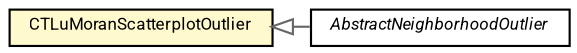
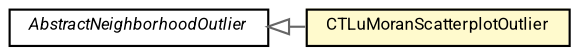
(301, 27) -> (297, 27)
